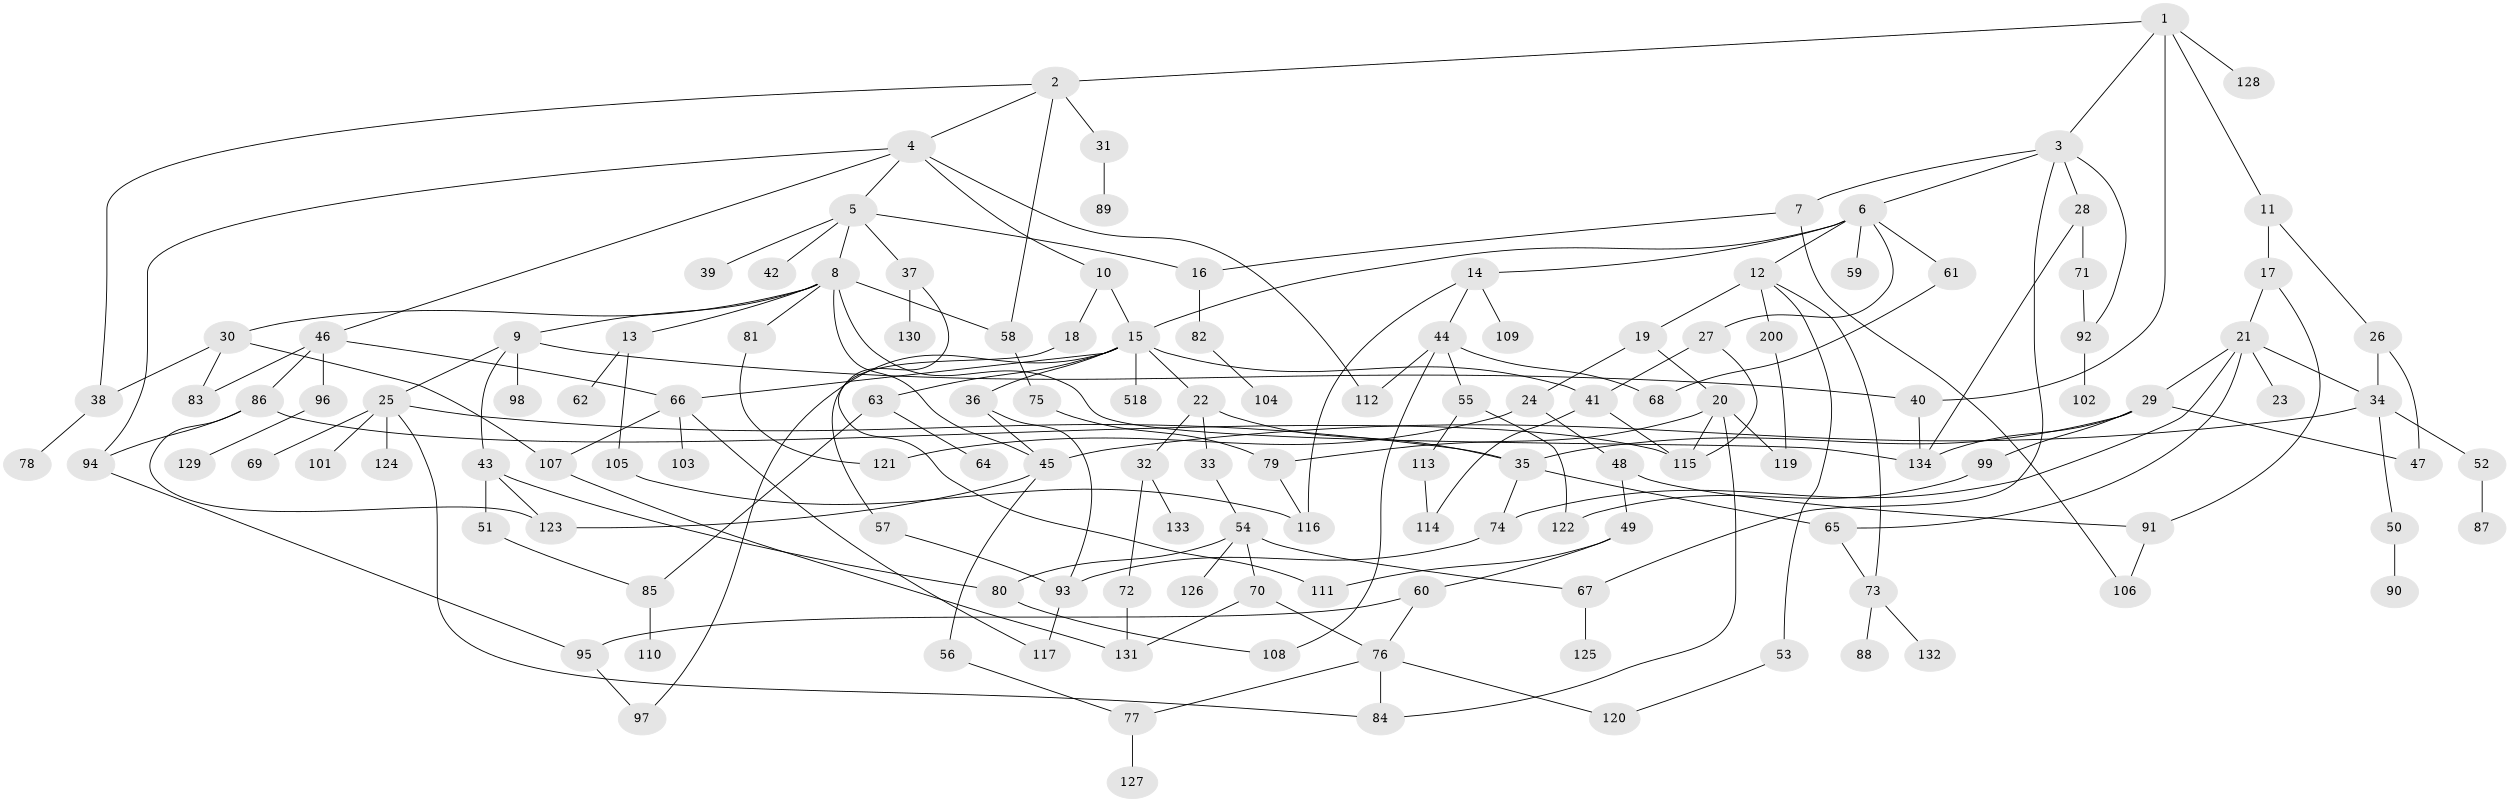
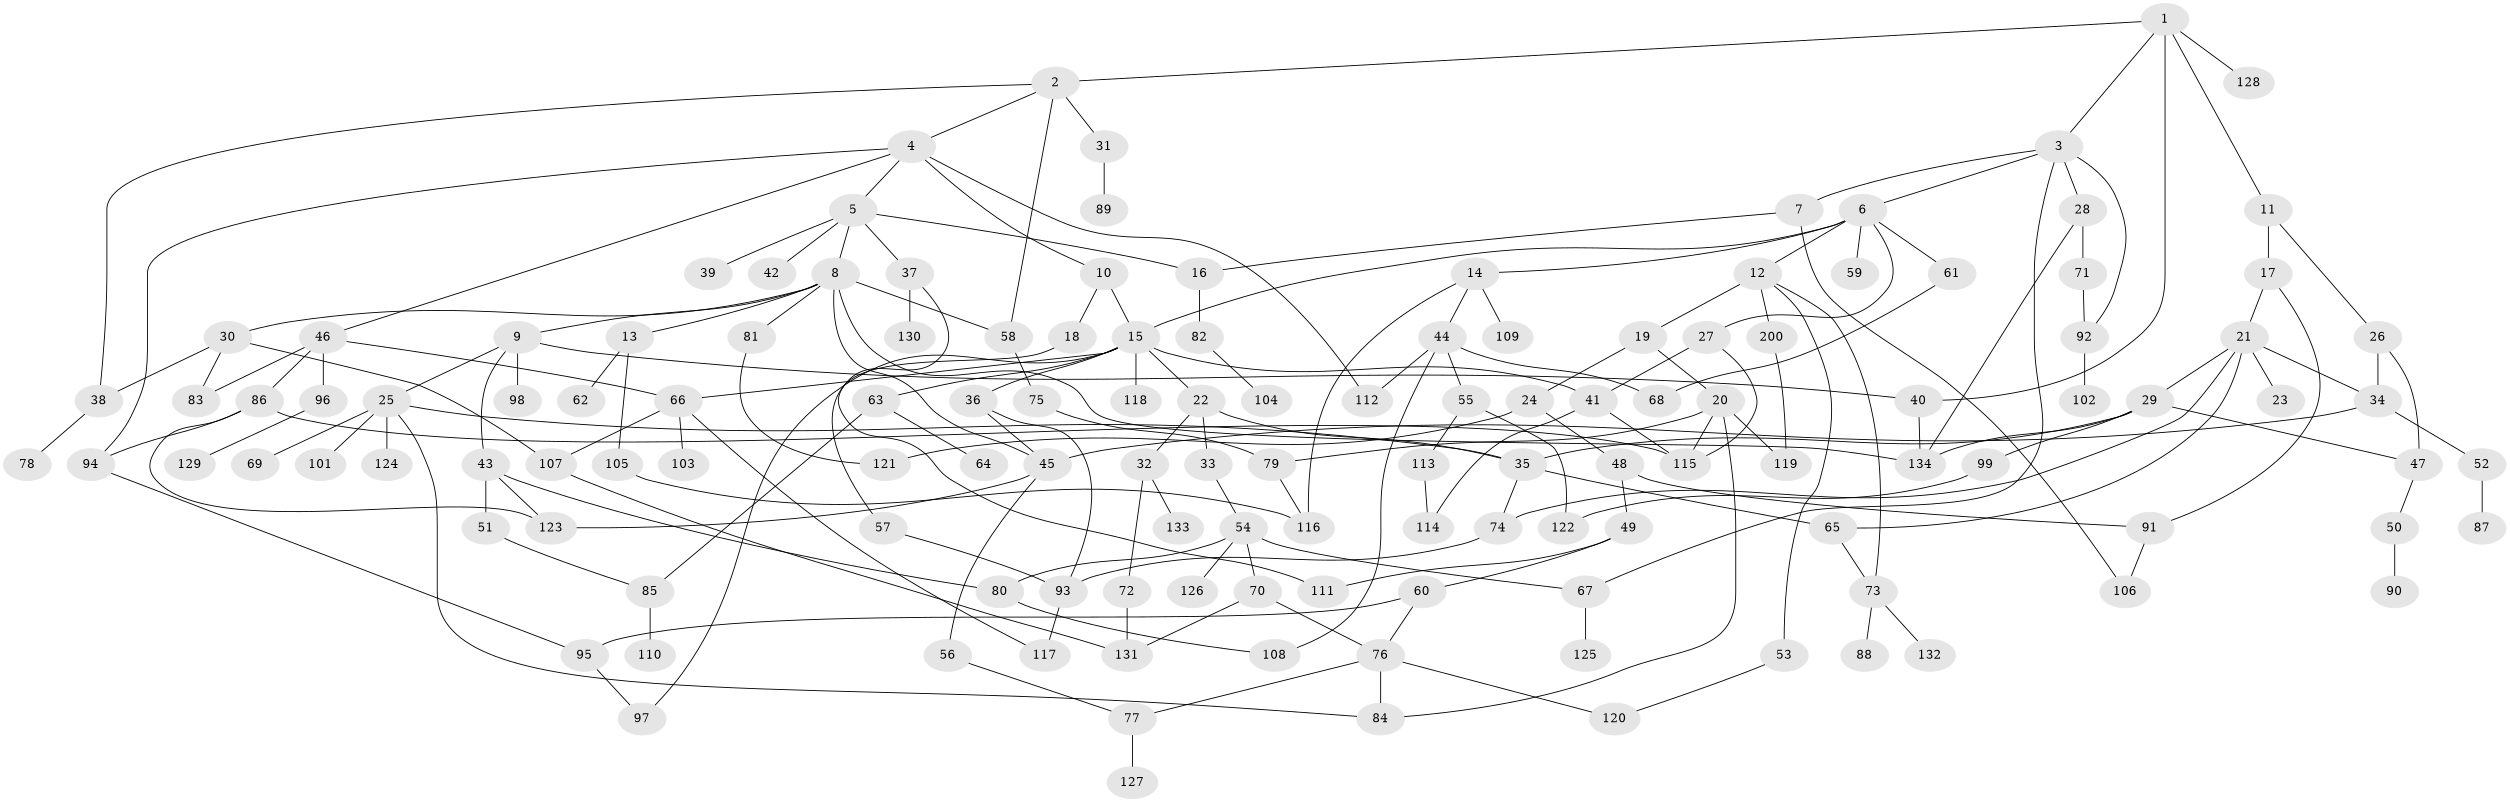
(1136, 401) -> (1136, 401)
(2385, 465) -> (2407, 496)
